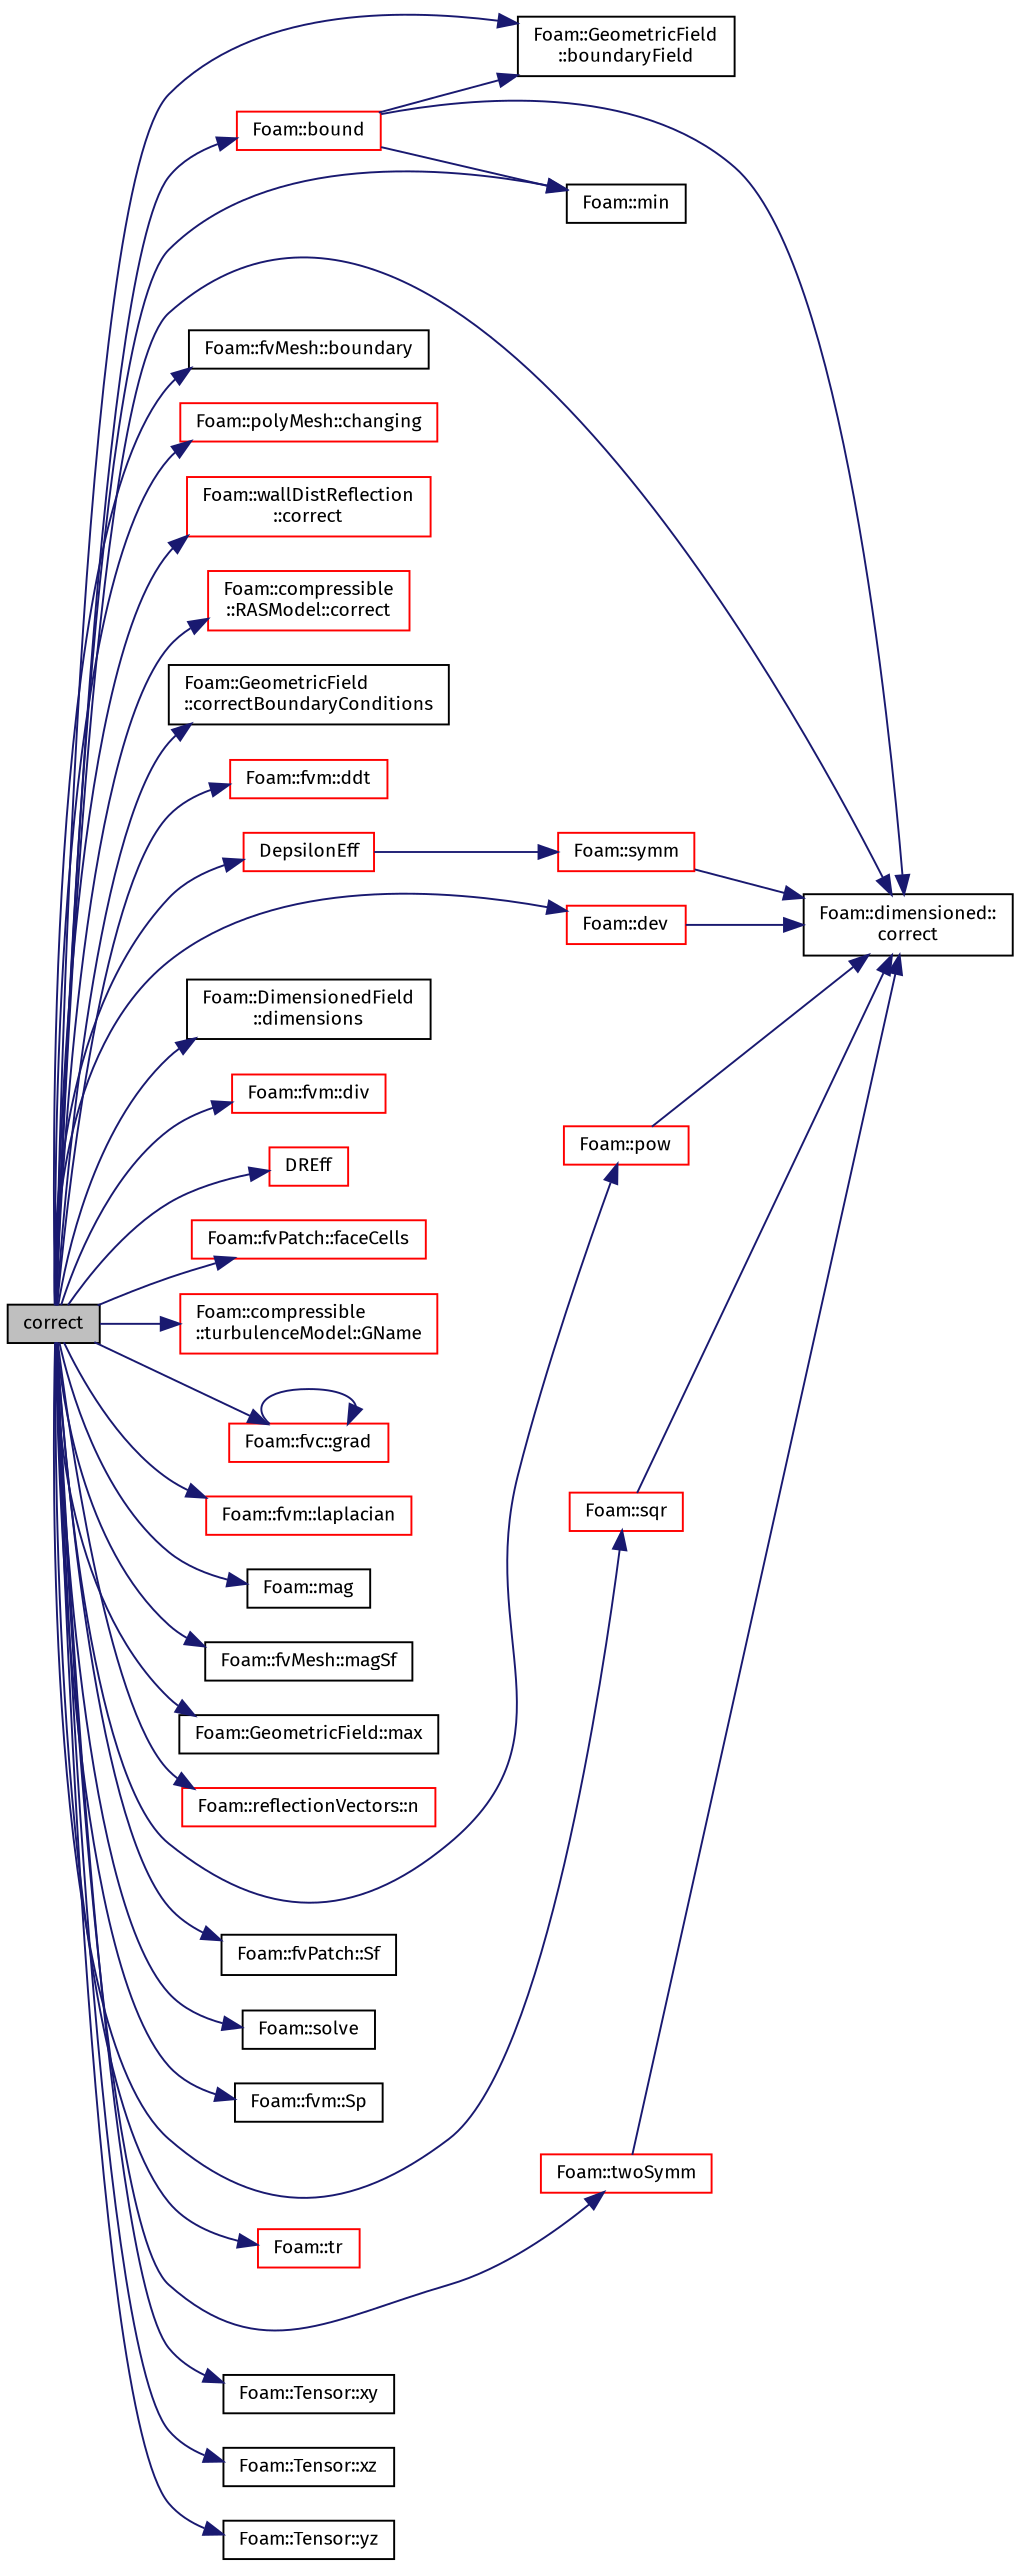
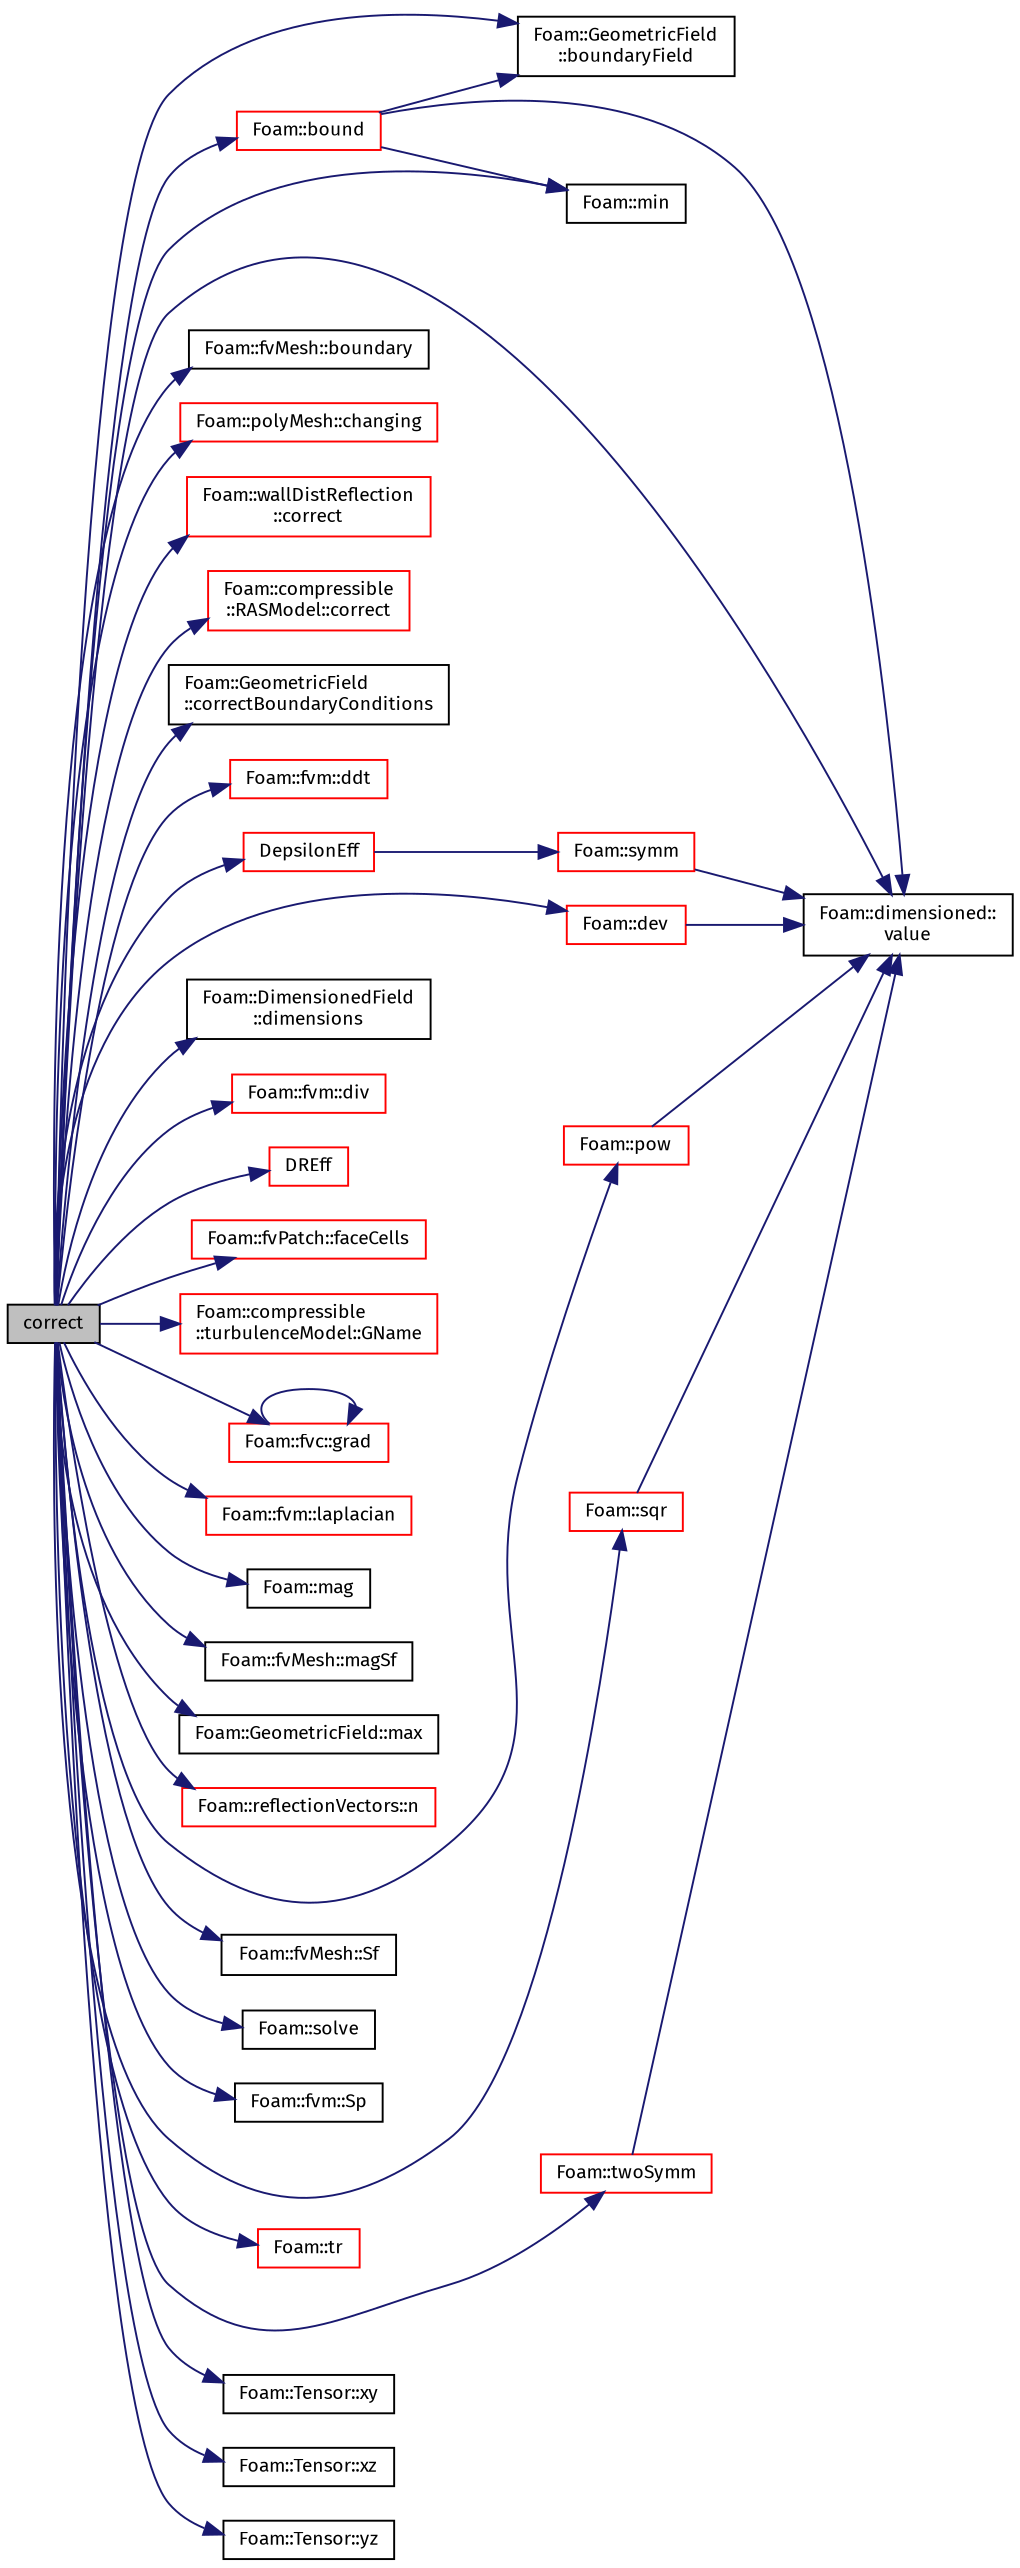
(908, 925) -> (908, 925)
(309, 1955) -> (309, 1955)
